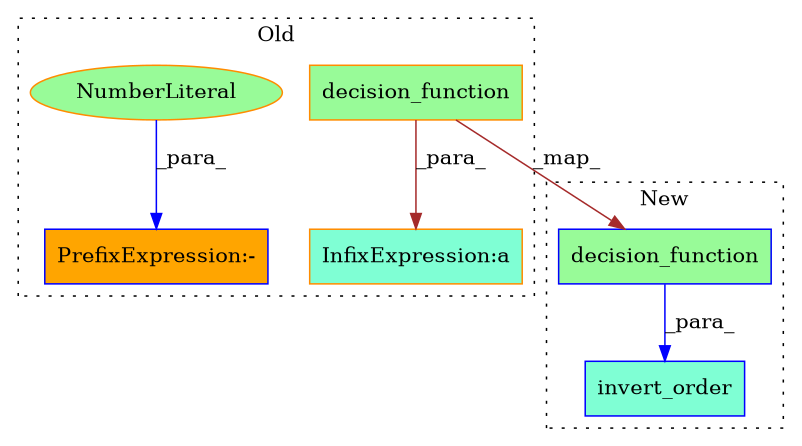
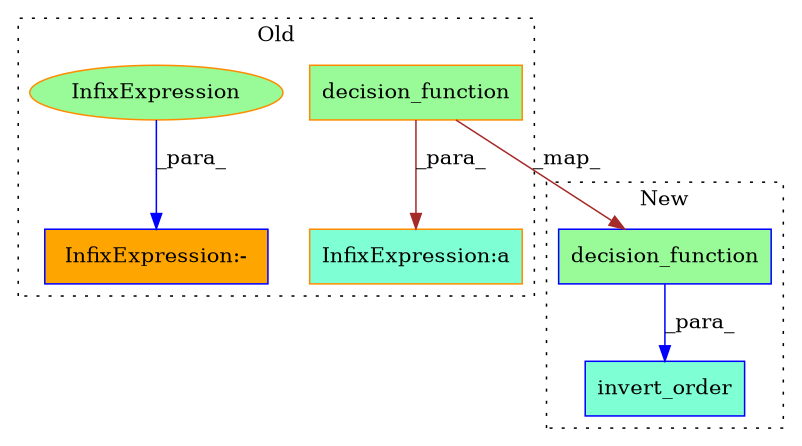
(156, 93) -> (156, 93)
(156, 257) -> (156, 257)
